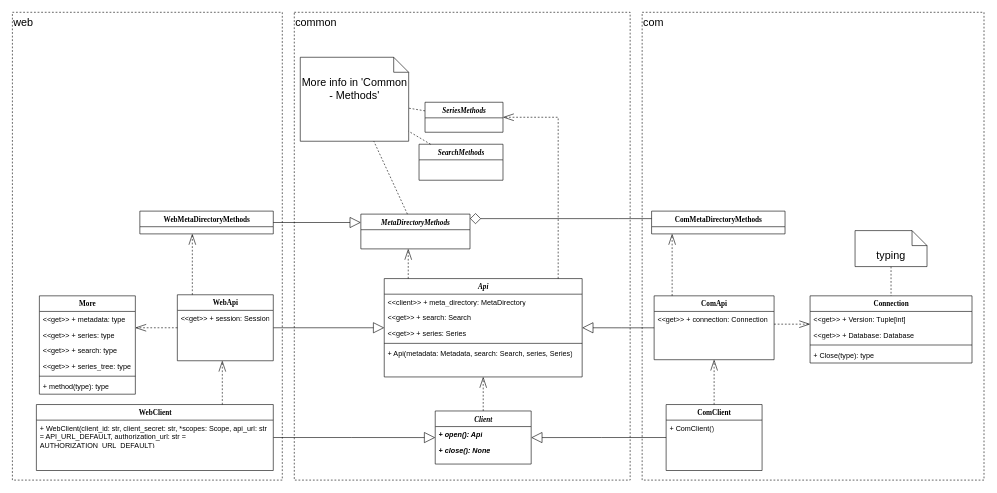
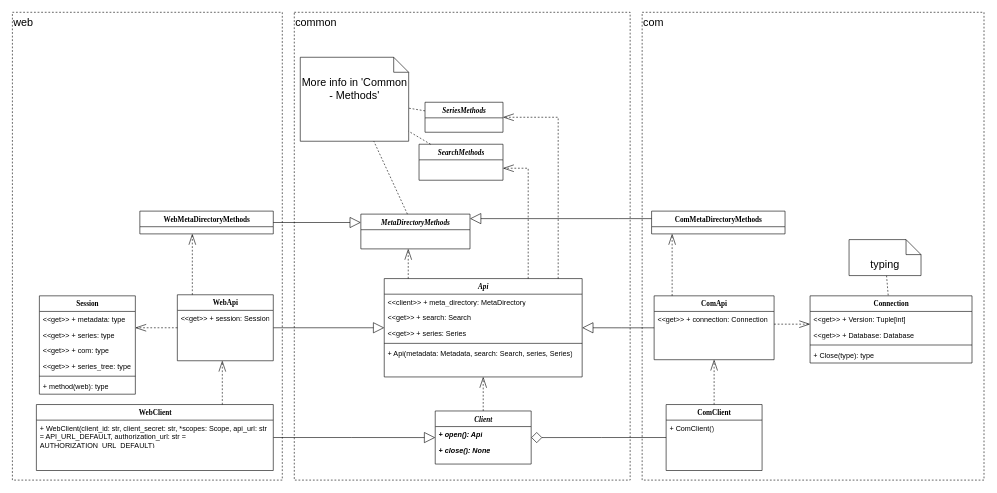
none -> (528, 210)
(482, 219) -> (482, 219)
(891, 249) -> (885, 258)
(88, 305) -> (88, 305)
(84, 351) -> (78, 351)
(80, 387) -> (78, 387)
(543, 438) -> (543, 438)
